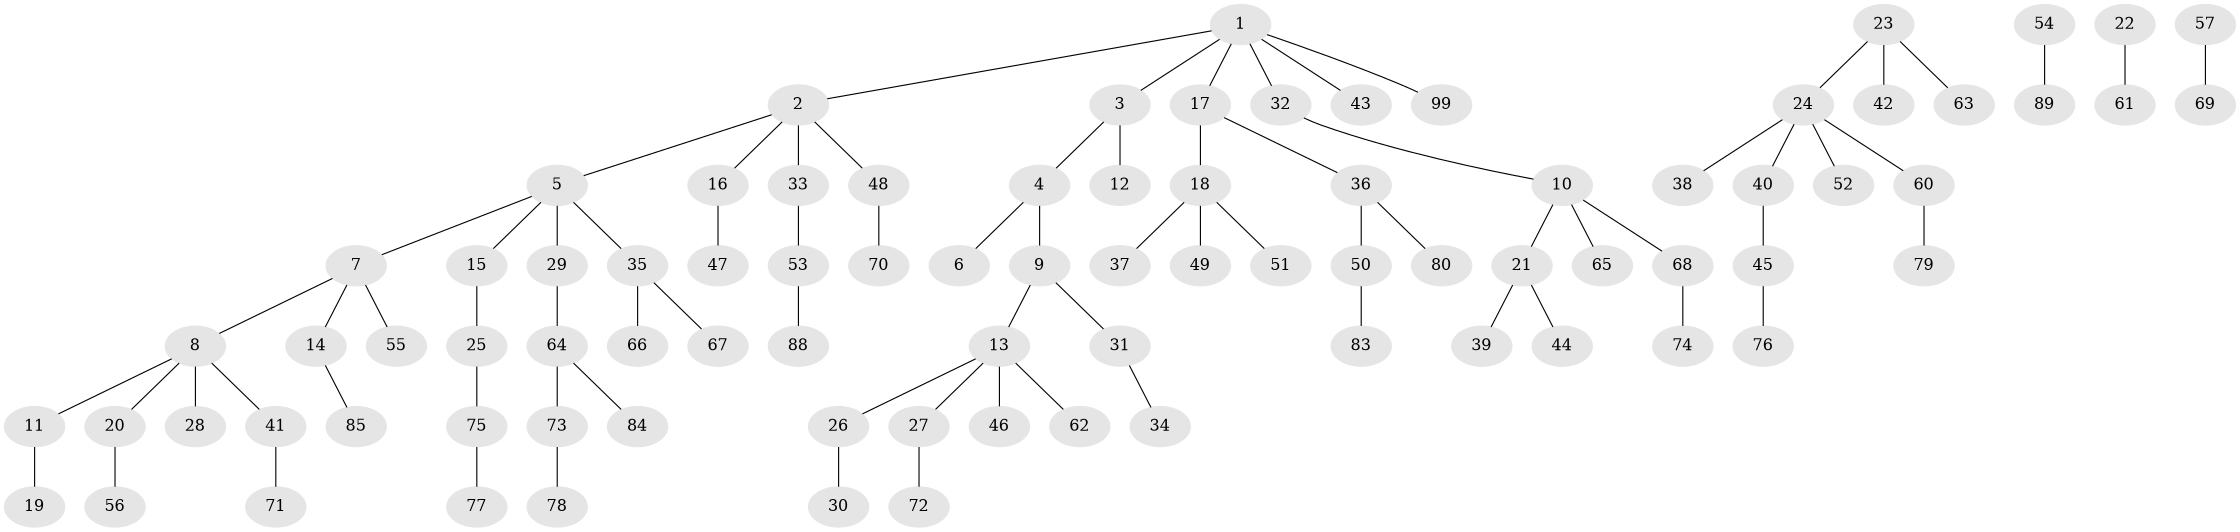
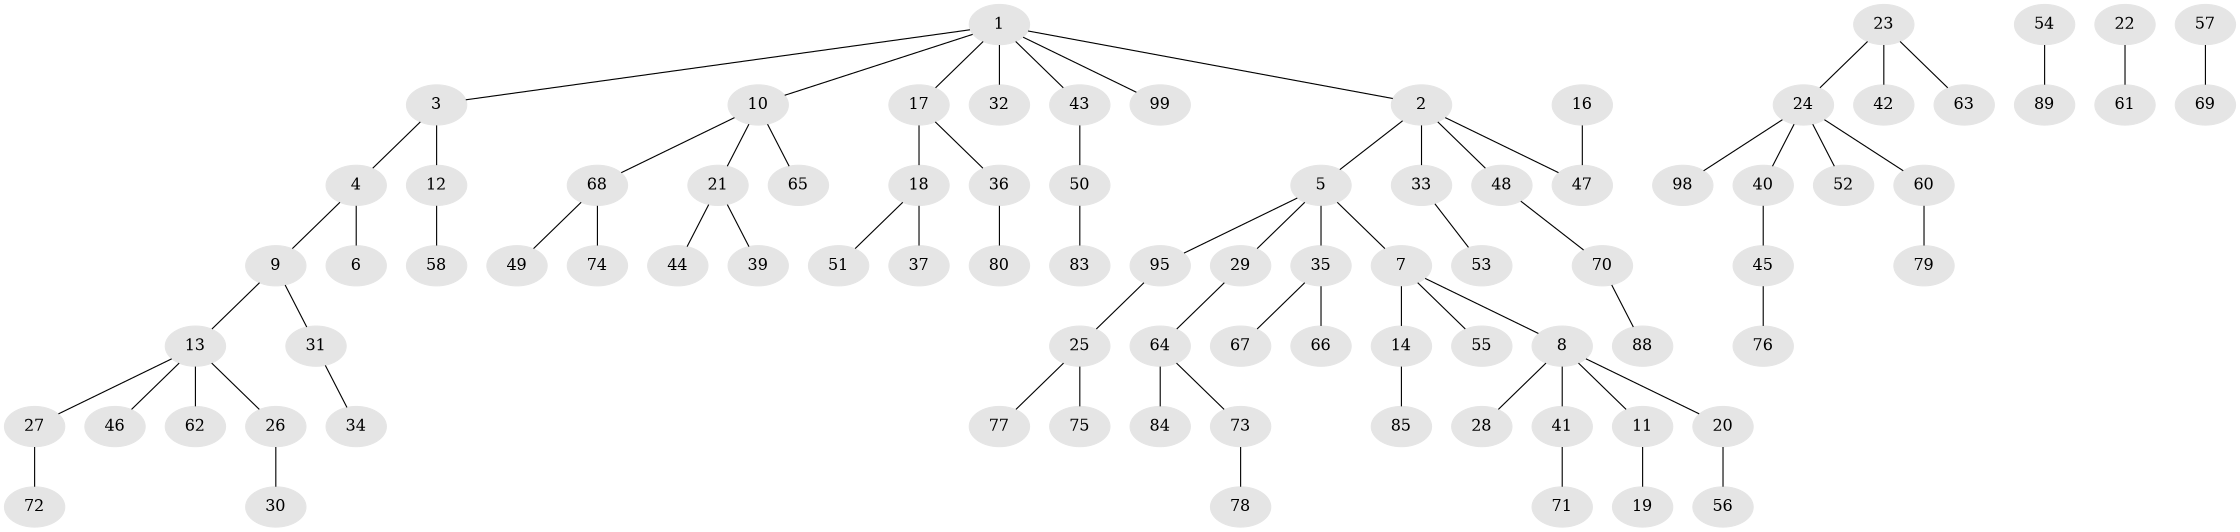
(758, 145) -> (1502, 145)
(1417, 154) -> (879, 65)
(1683, 185) -> (1683, 185)
(1200, 226) -> (557, 225)
(1361, 226) -> (1080, 145)
none -> (437, 266)
(477, 266) -> (1160, 266)
(798, 306) -> (1623, 306)
(477, 467) -> (1040, 386)
